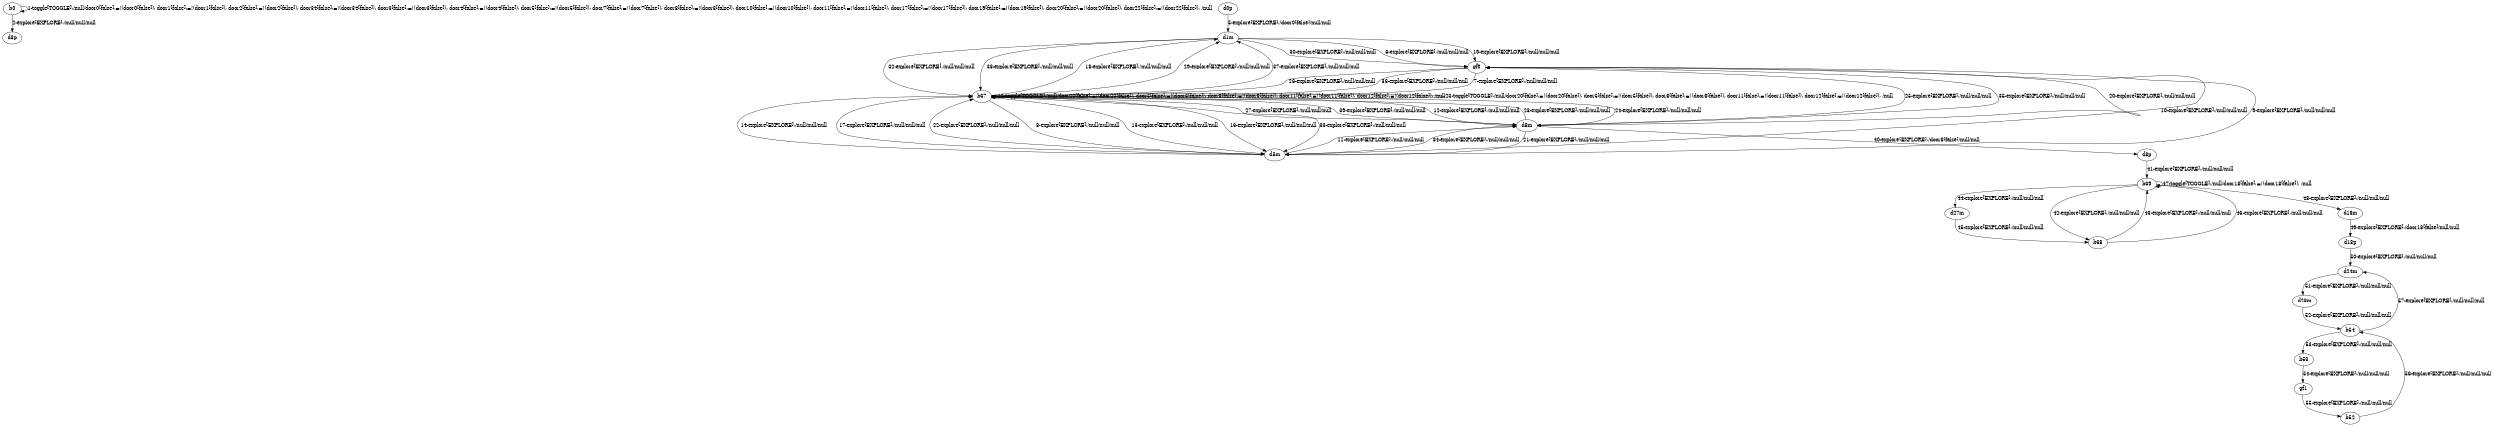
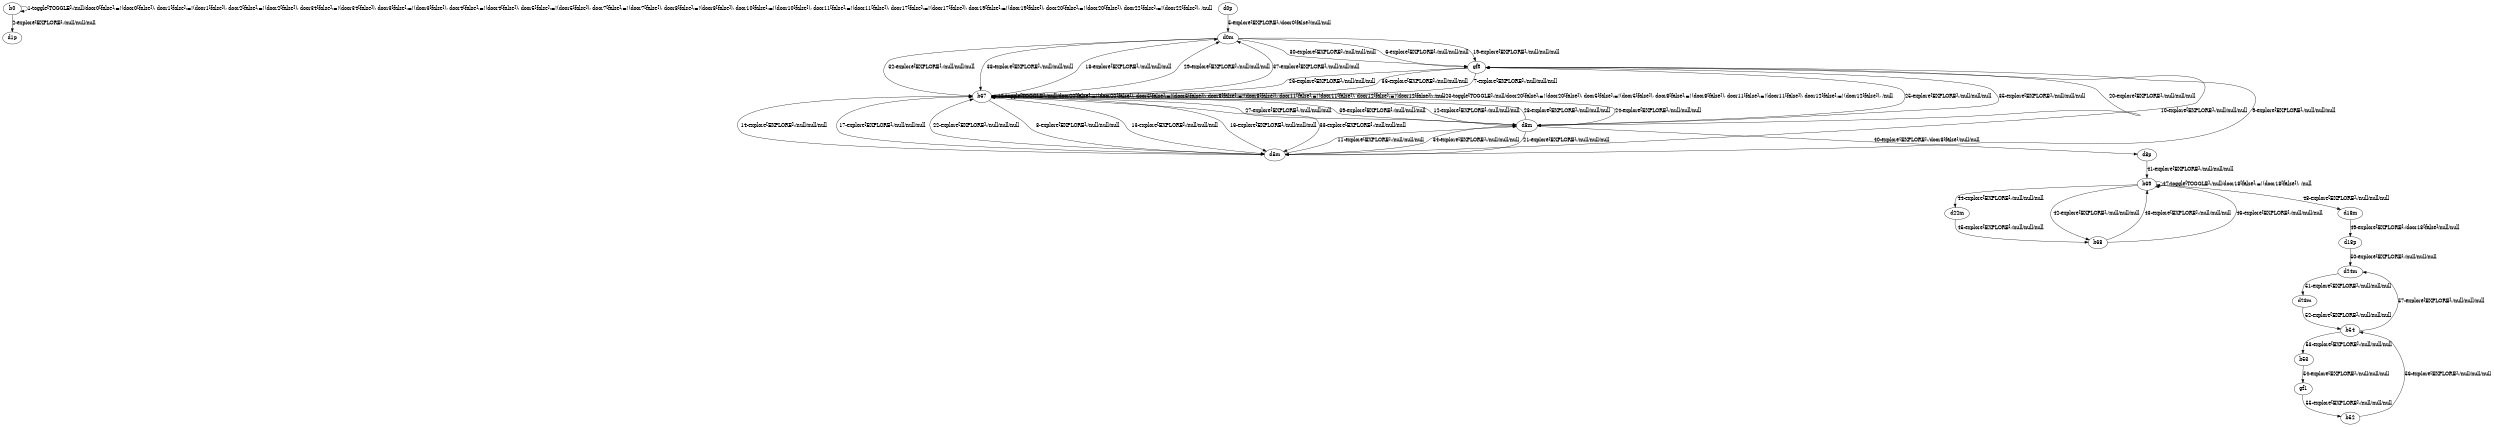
(12, 38) -> (12, 38)
(1228, 38) -> (1228, 38)
(1957, 213) -> (1957, 213)
